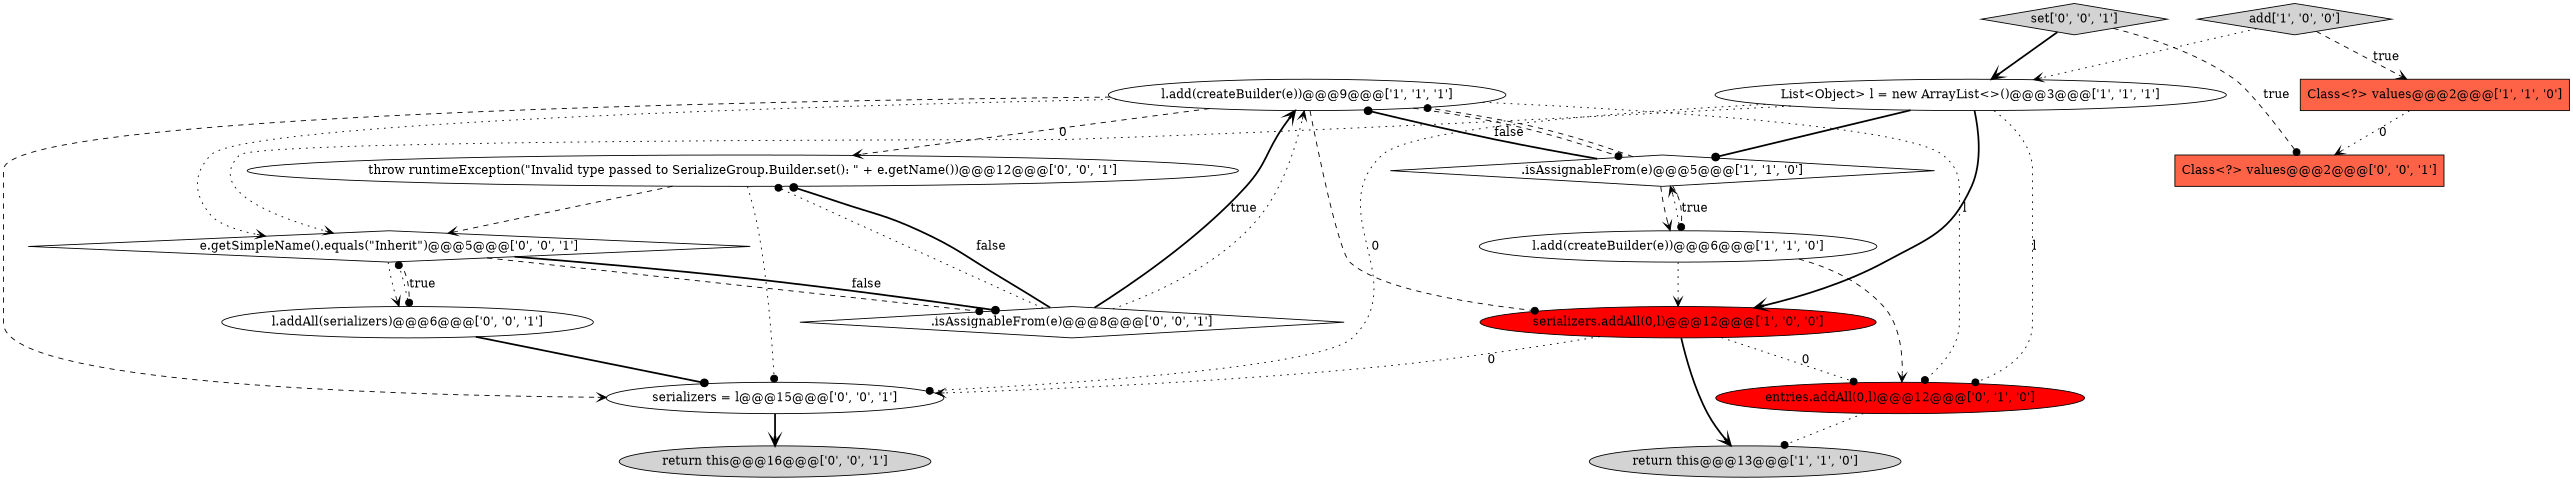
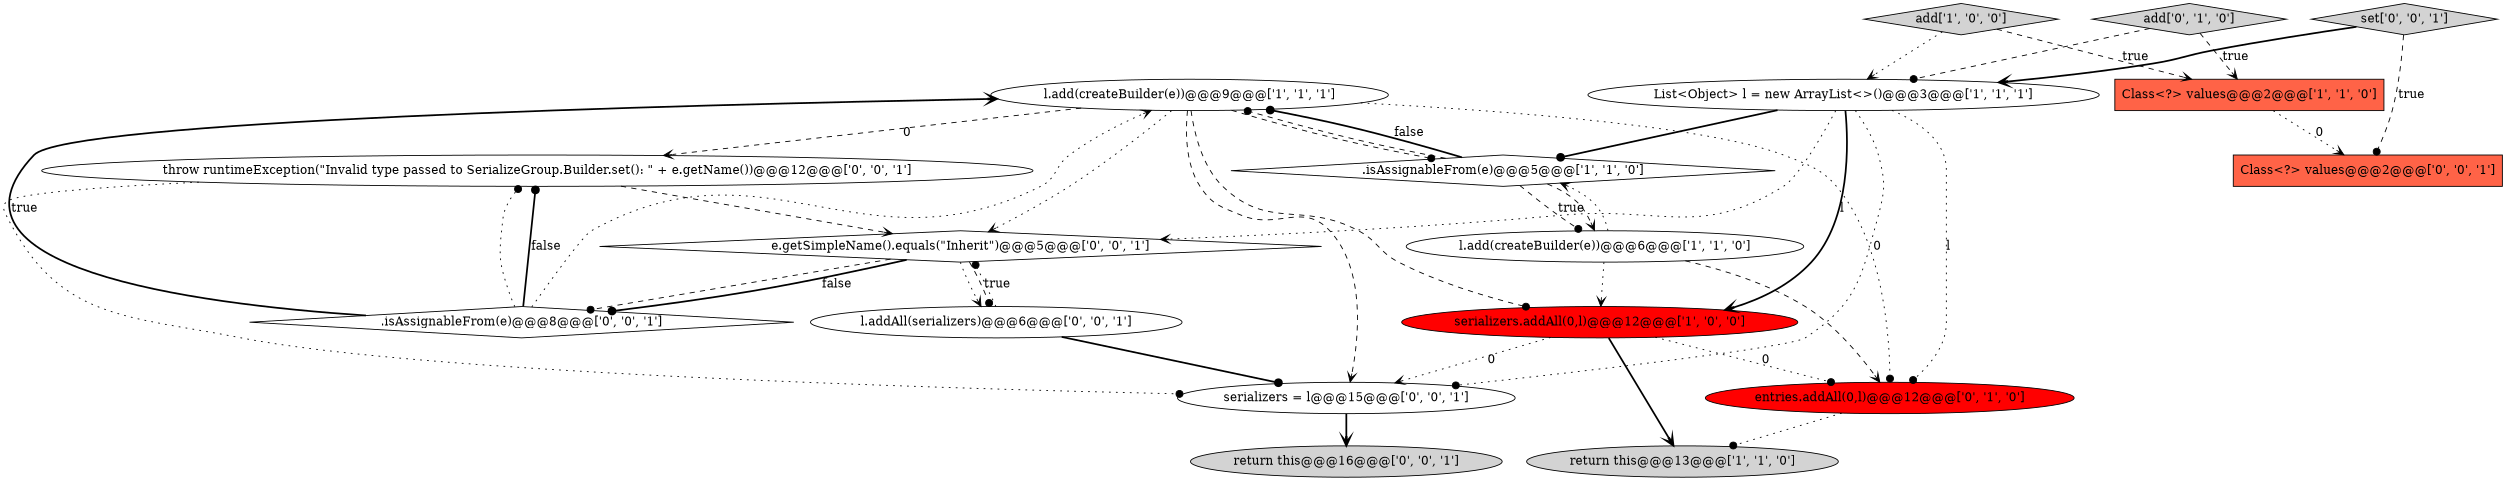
none -> (2189, 19)
